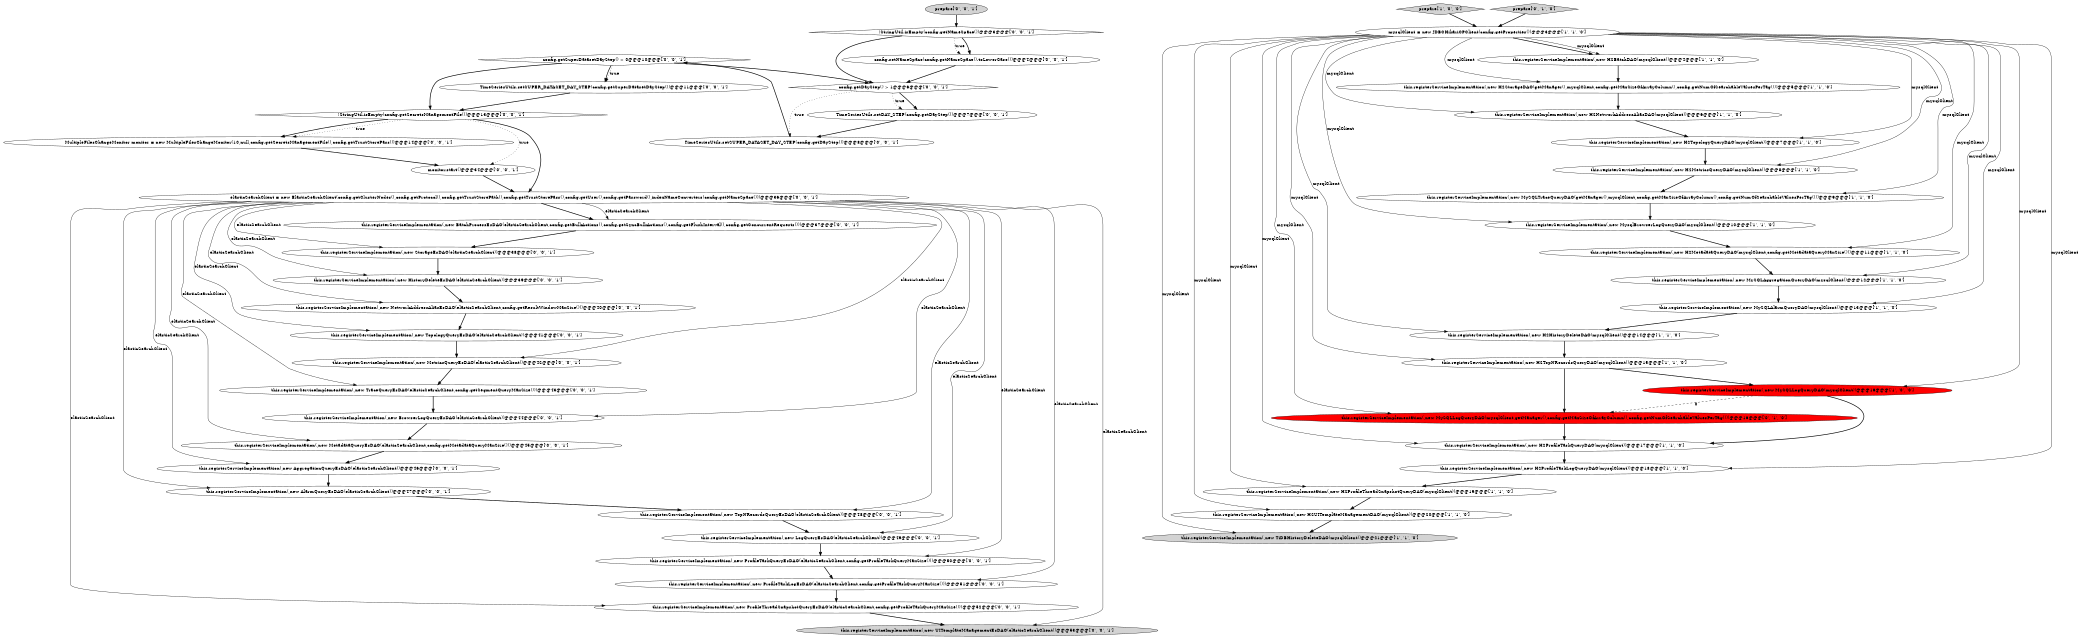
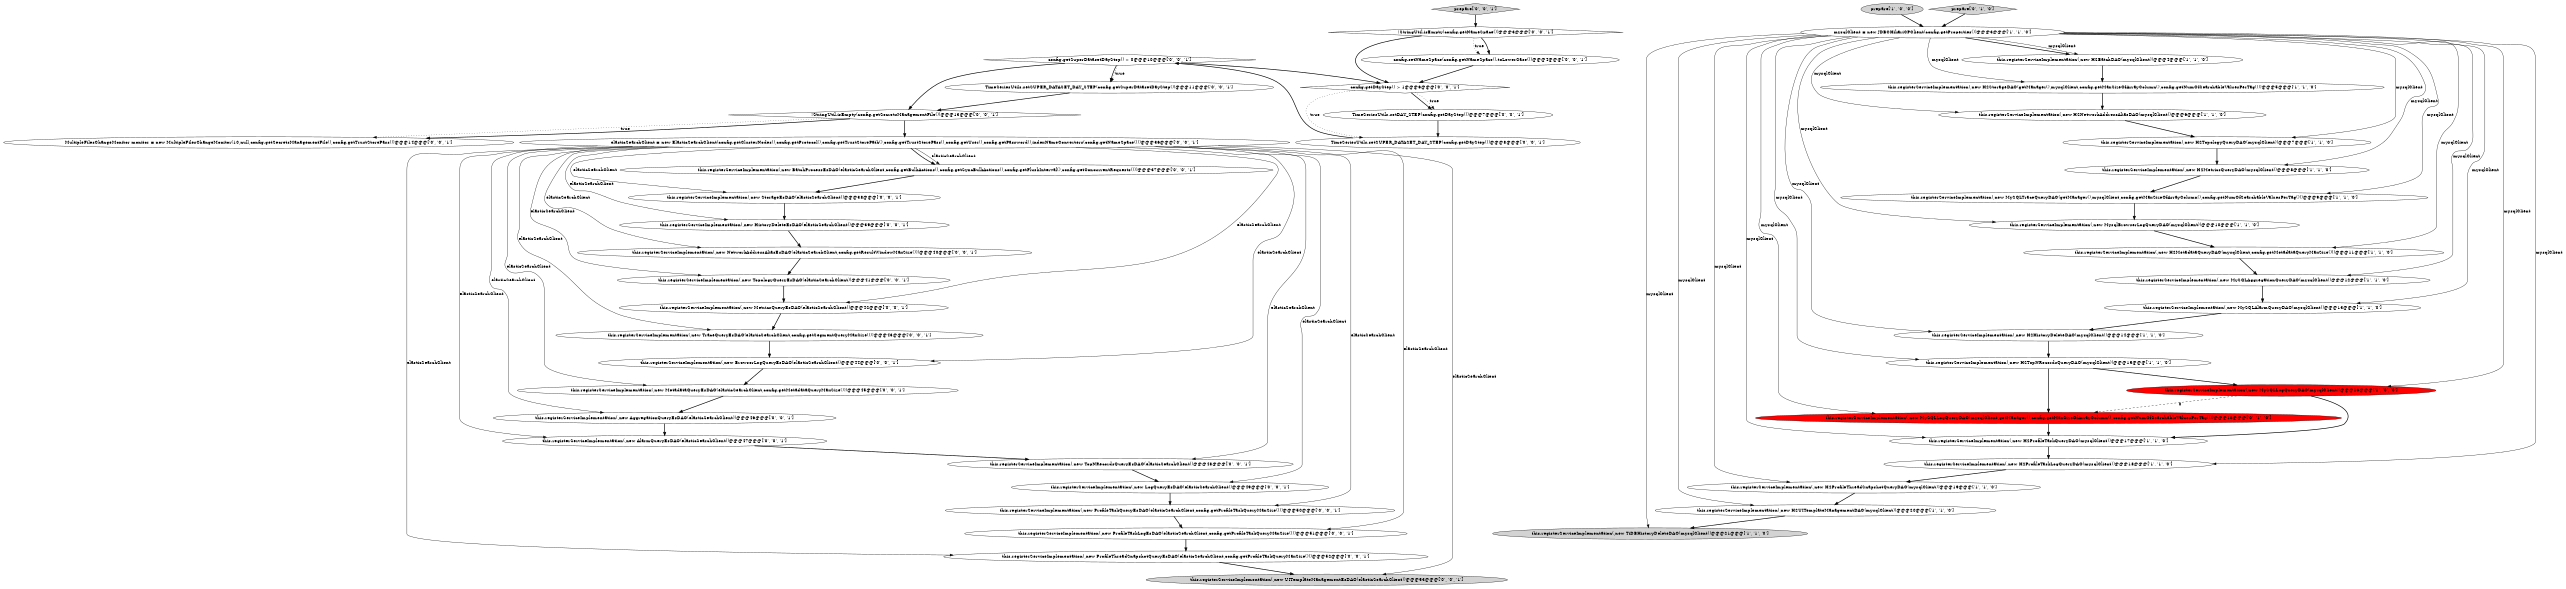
(956, 9) -> (1476, 9)
(1440, 9) -> (1892, 9)
(473, 170) -> none
